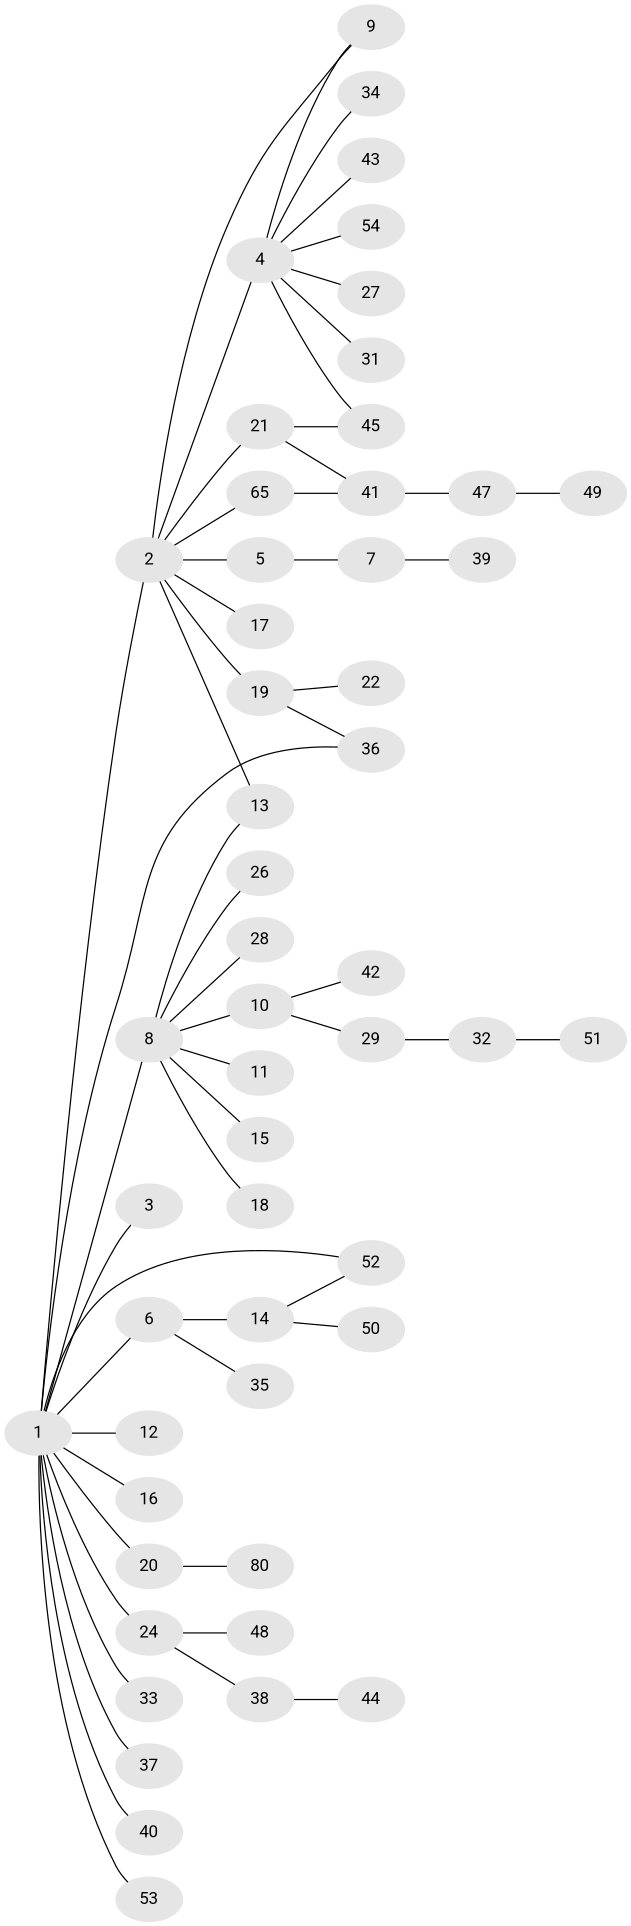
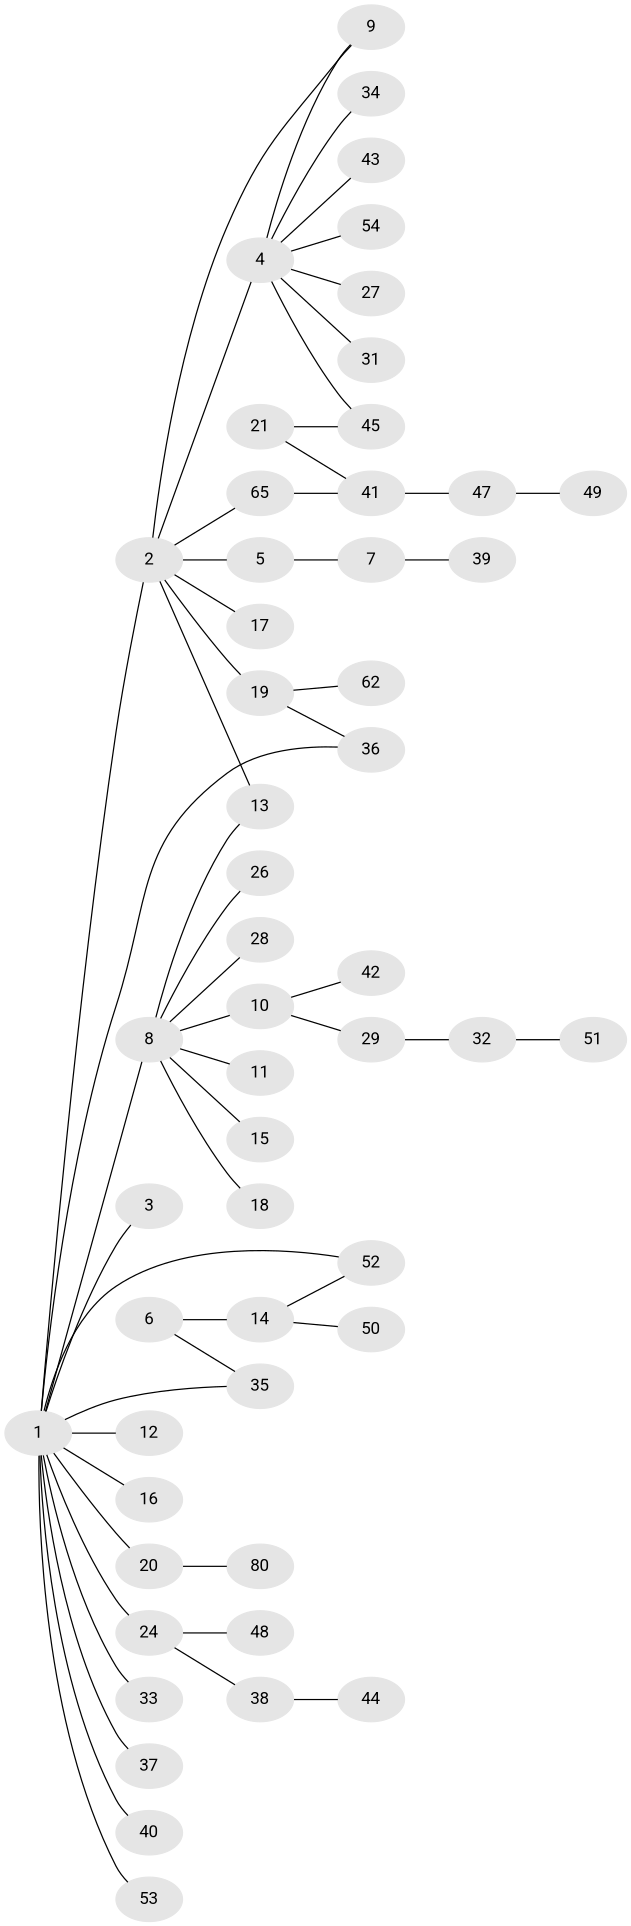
(201, 491) -> none
(371, 683) -> (371, 683)
(94, 1376) -> (144, 1394)
